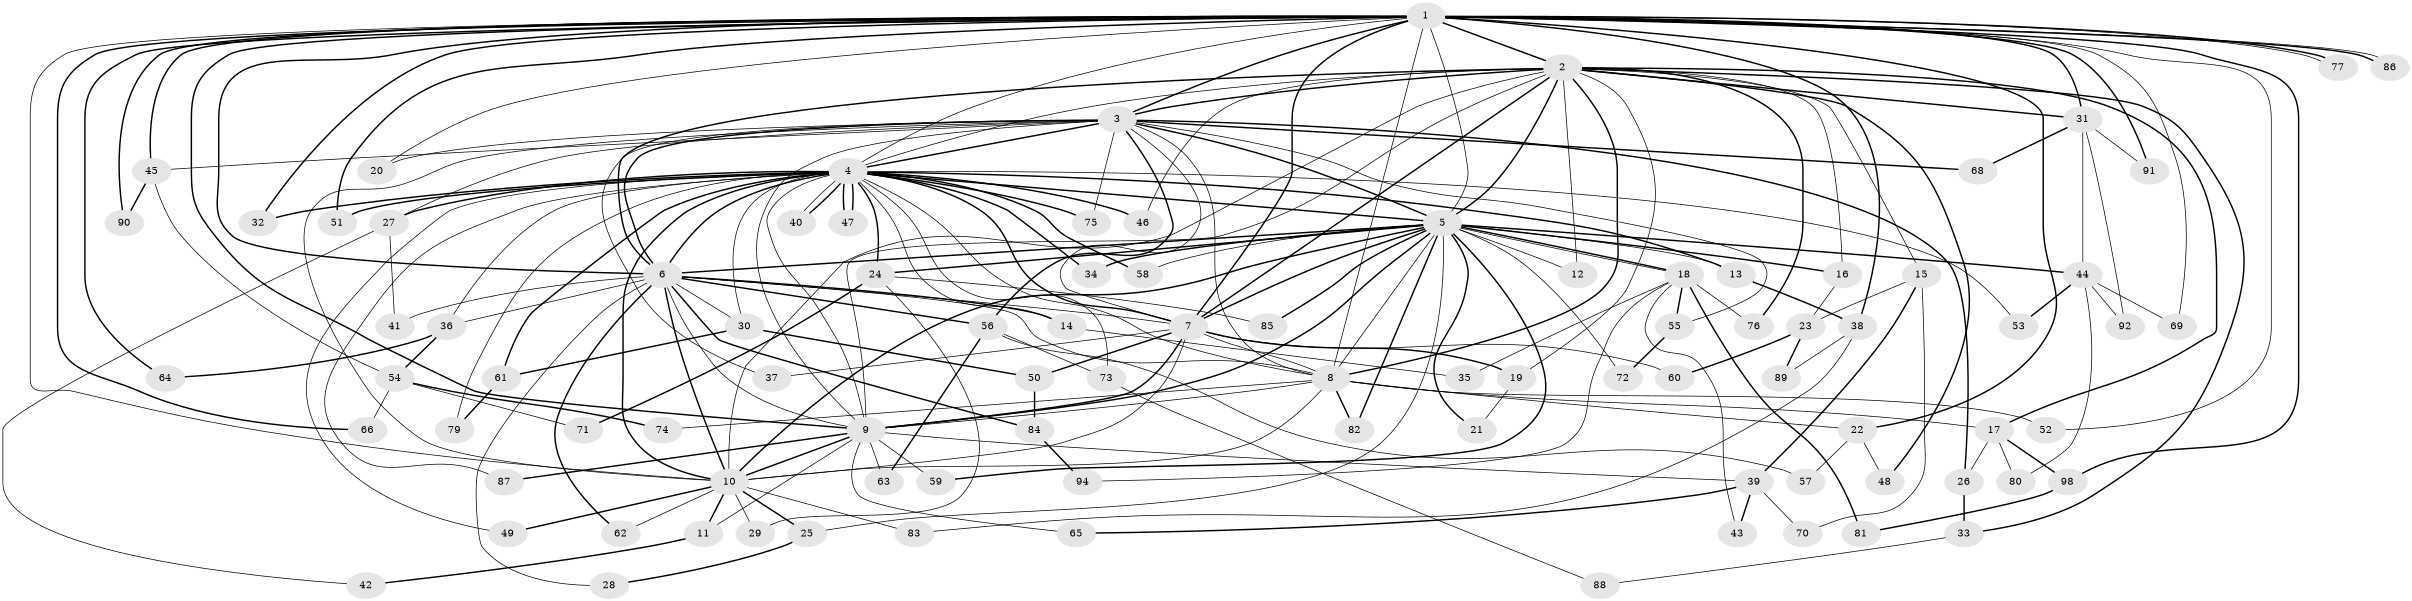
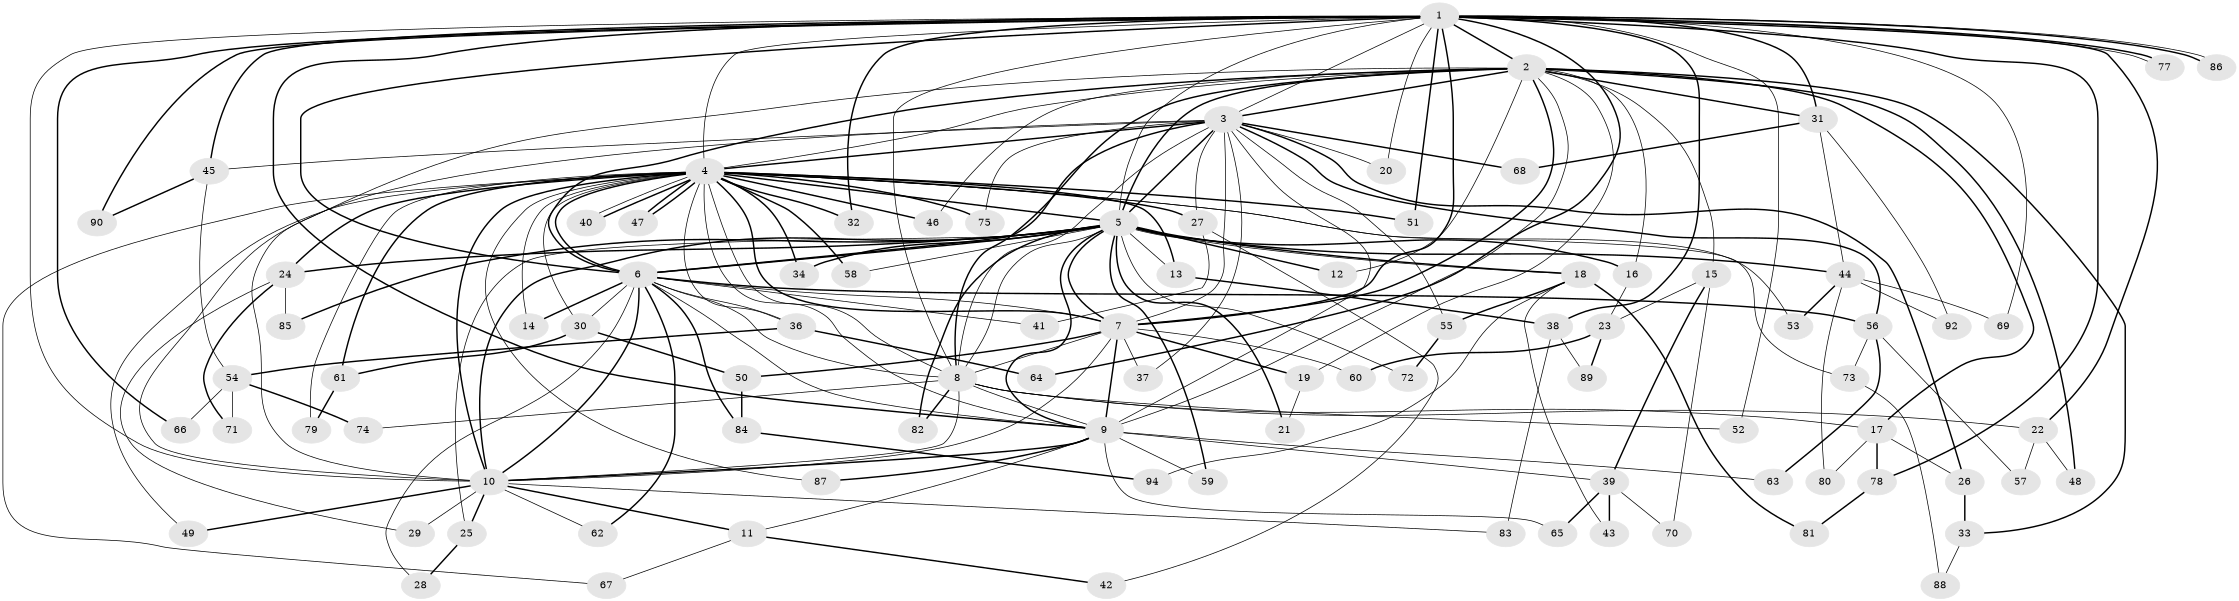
(1268, 59) -> (1341, 63)
(2150, 171) -> none
(1511, 248) -> (1233, 250)
(1754, 327) -> none
(1465, 378) -> none
(2068, 482) -> (1877, 482)
none -> (606, 586)
